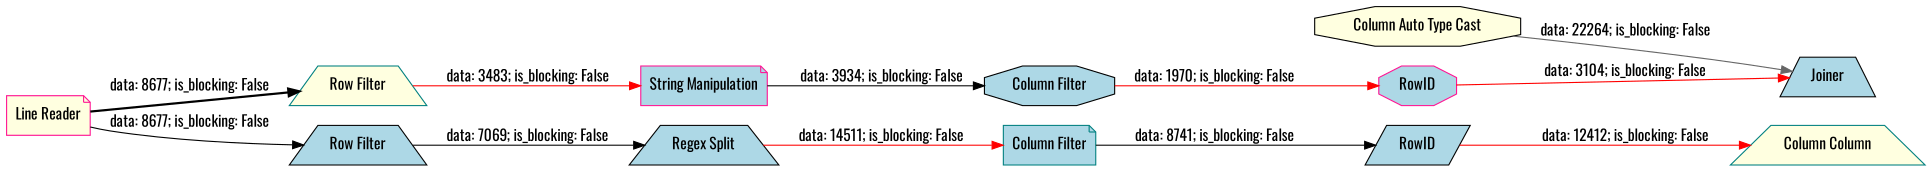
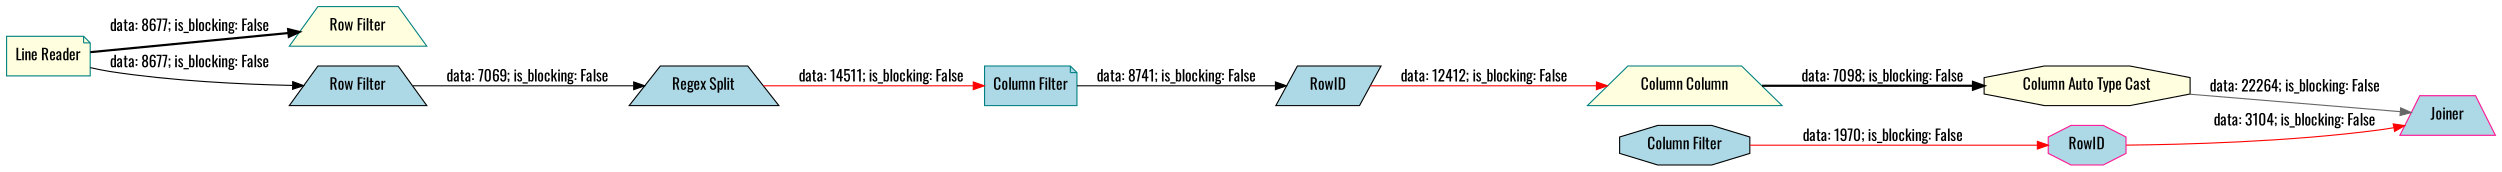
(1828, 77) -> (2448, 116)
(704, 86) -> none
none -> (1867, 86)
(48, 116) -> (48, 56)
